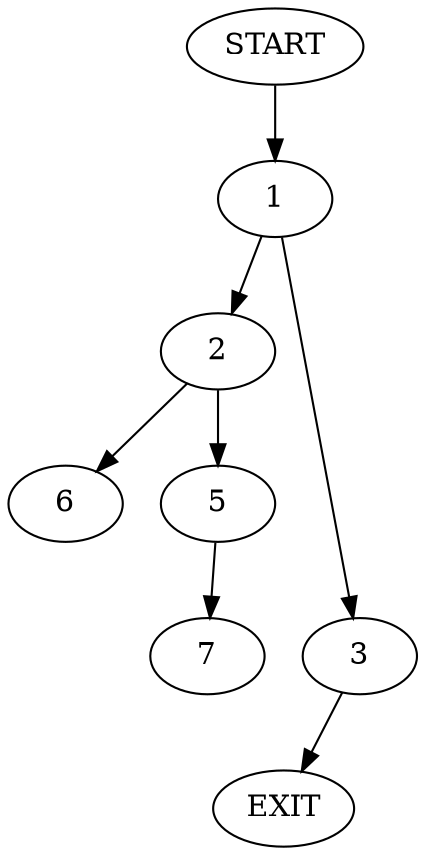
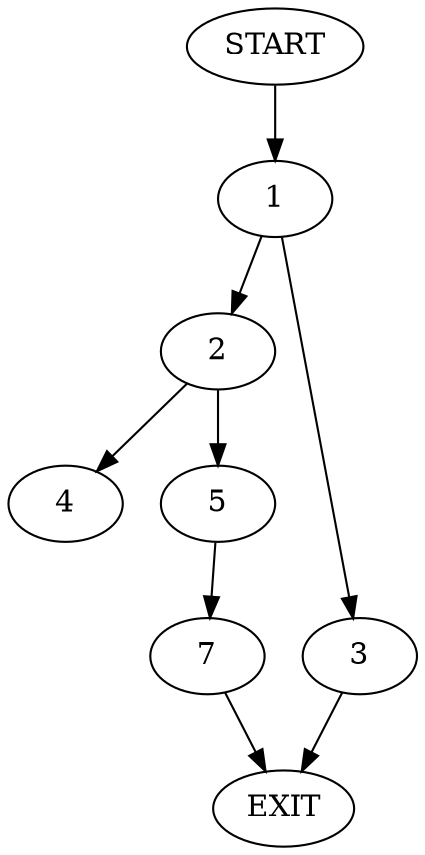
(66, 504) -> (66, 504)
none -> (240, 722)
